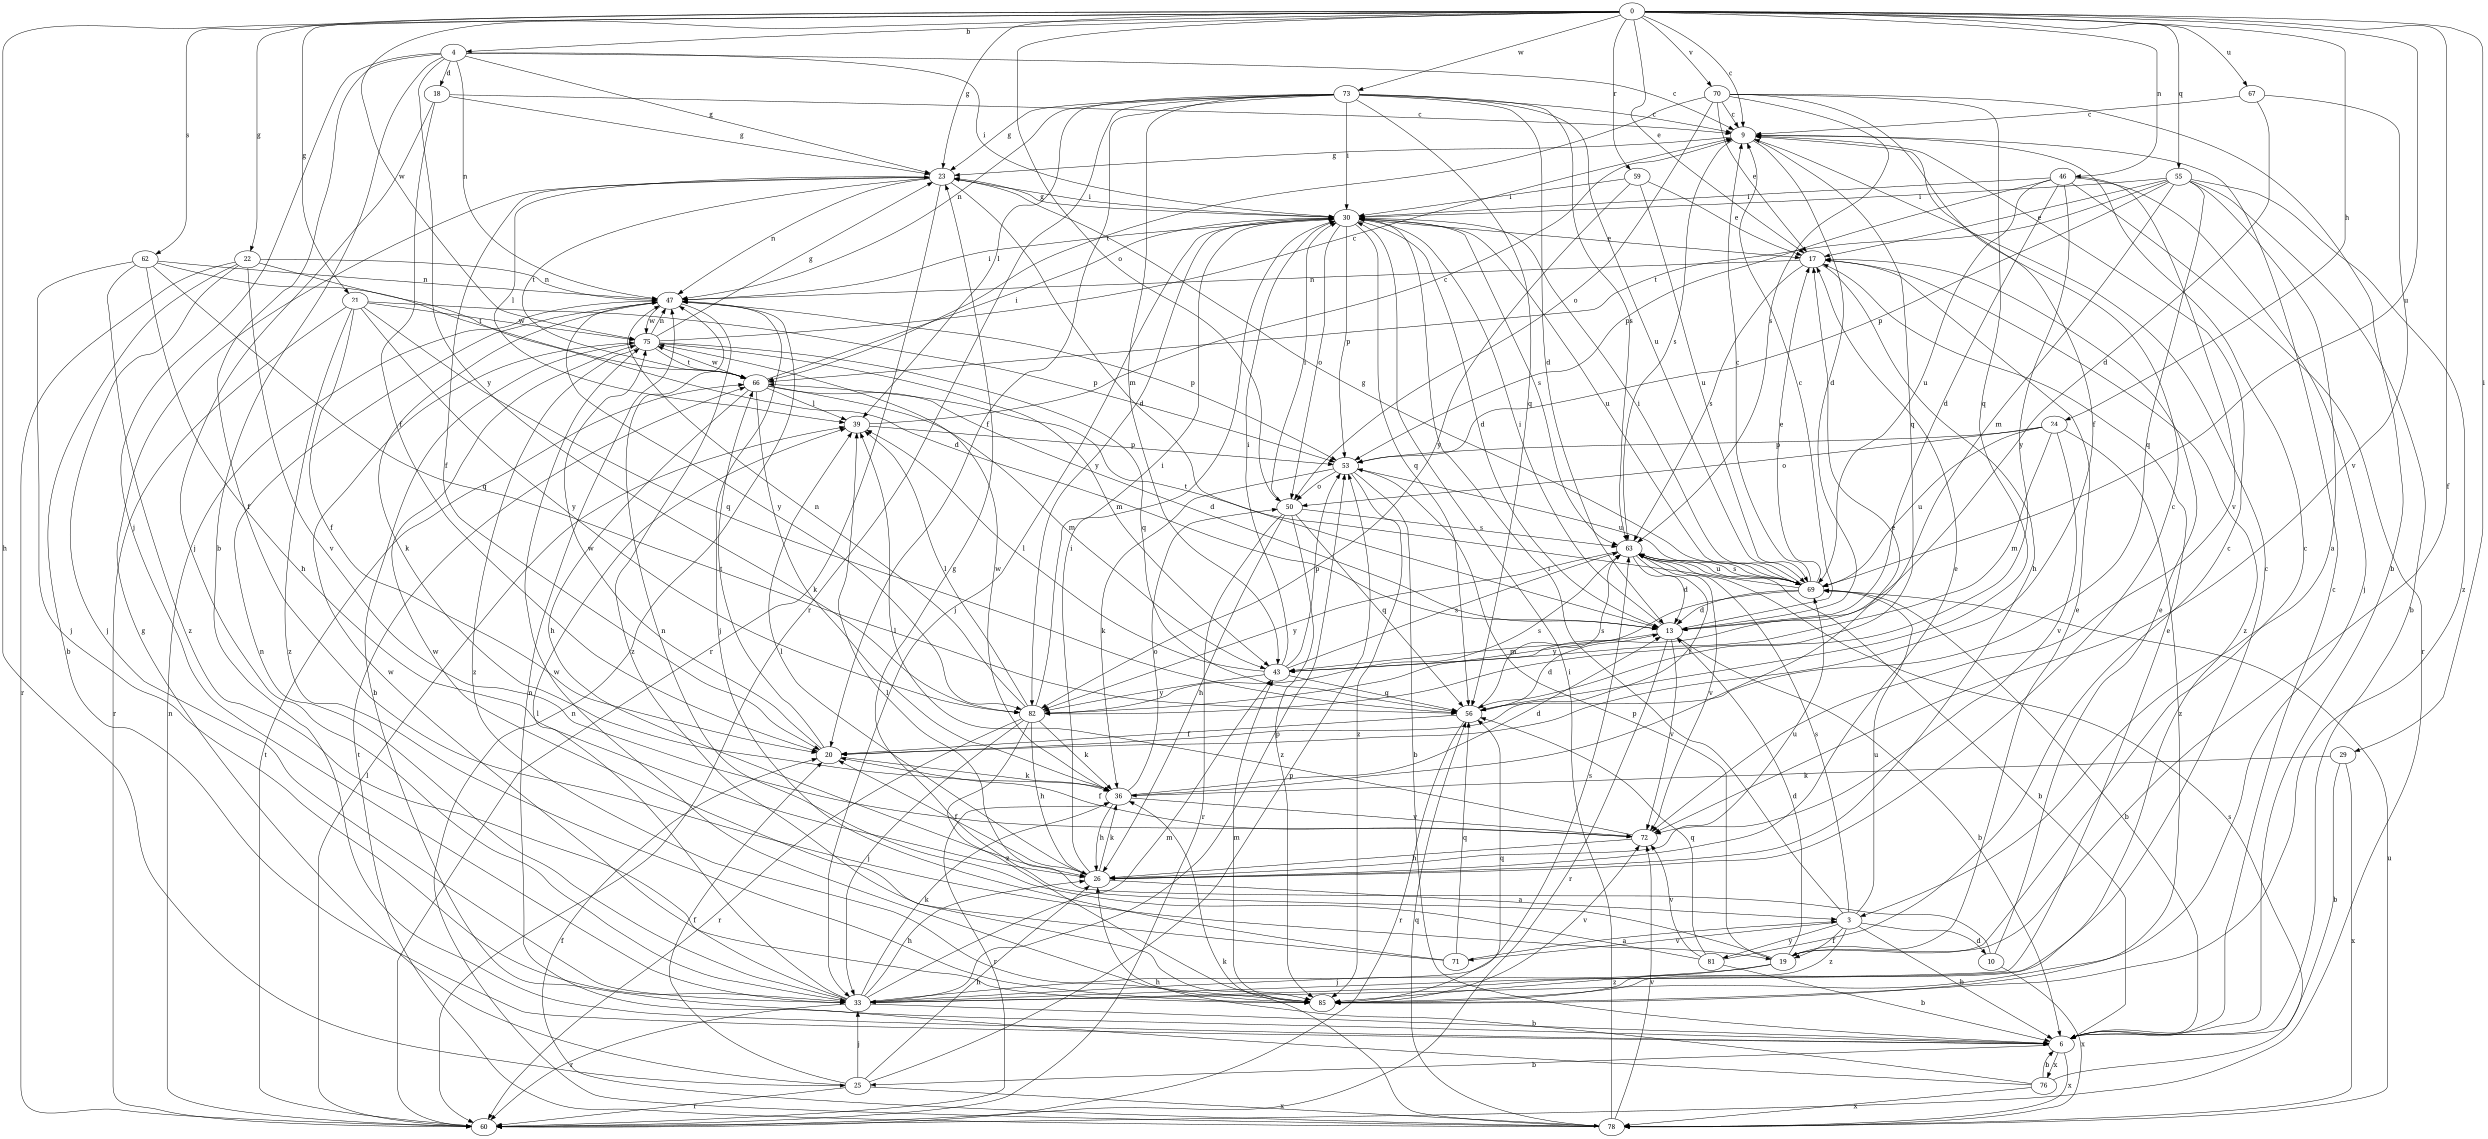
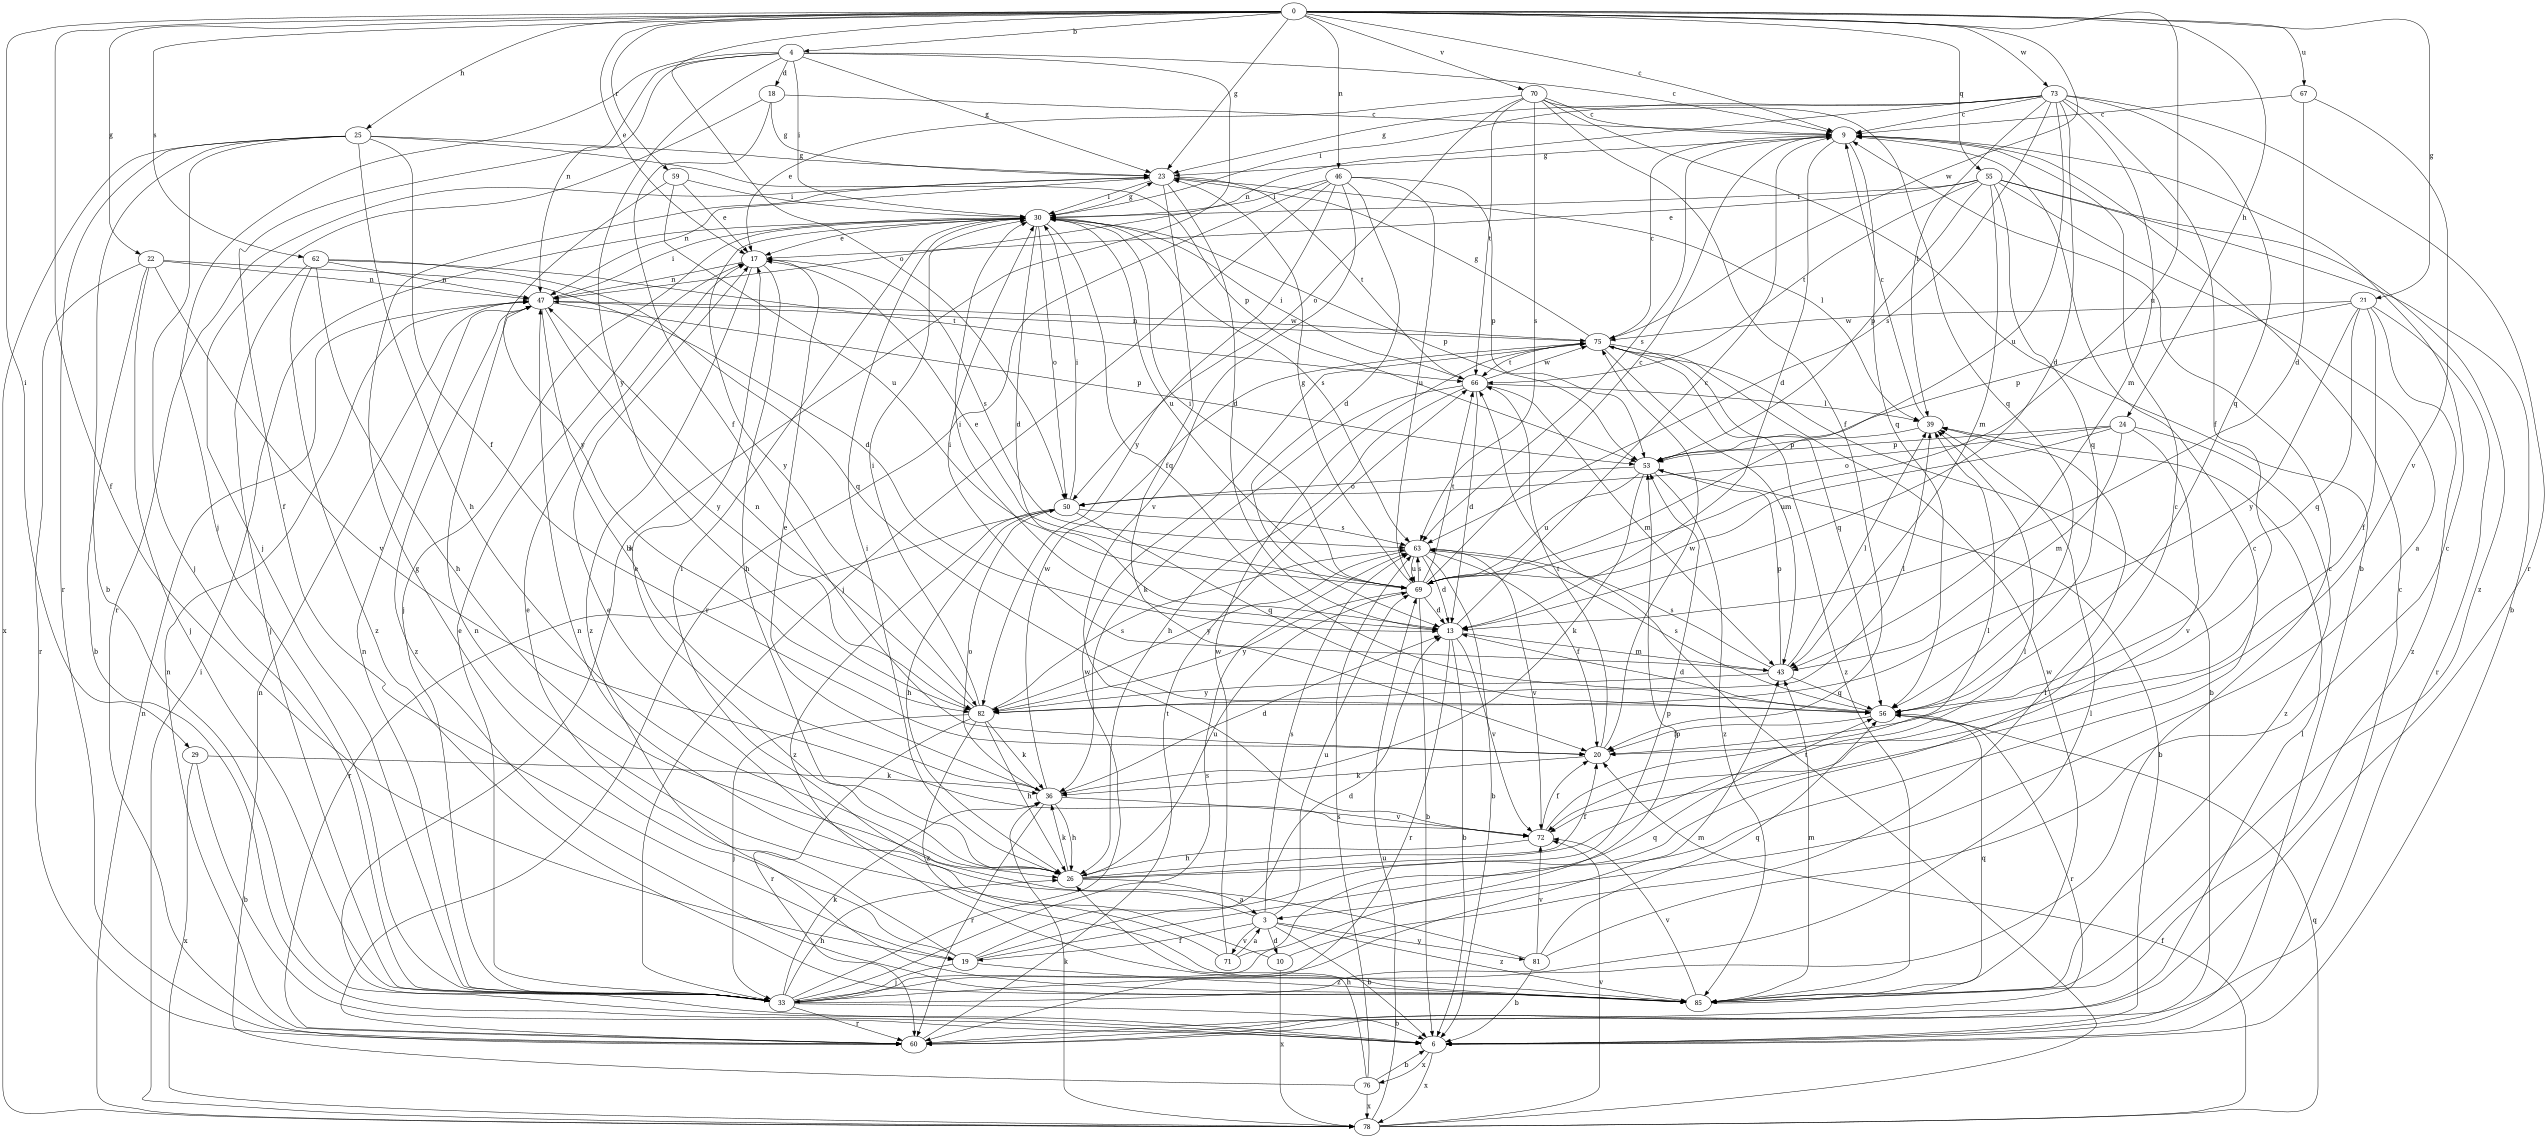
(720, 631) -> (477, 631)
(1462, 1065) -> (334, 976)
